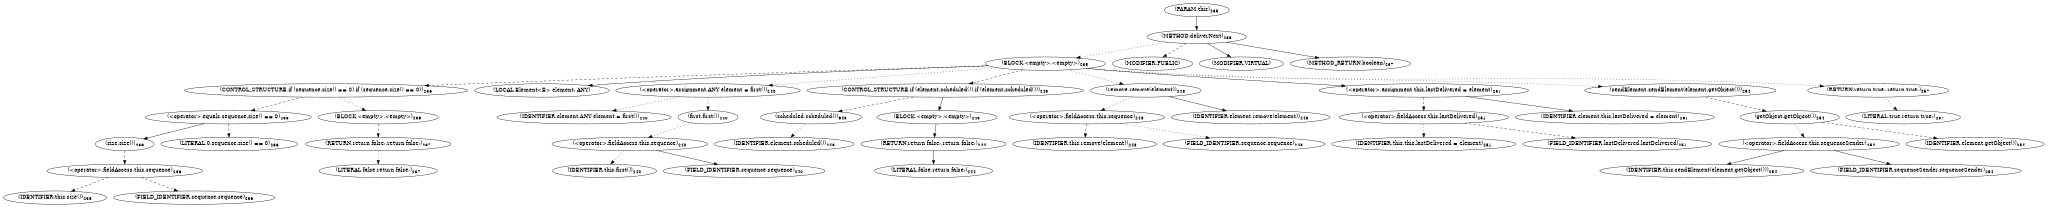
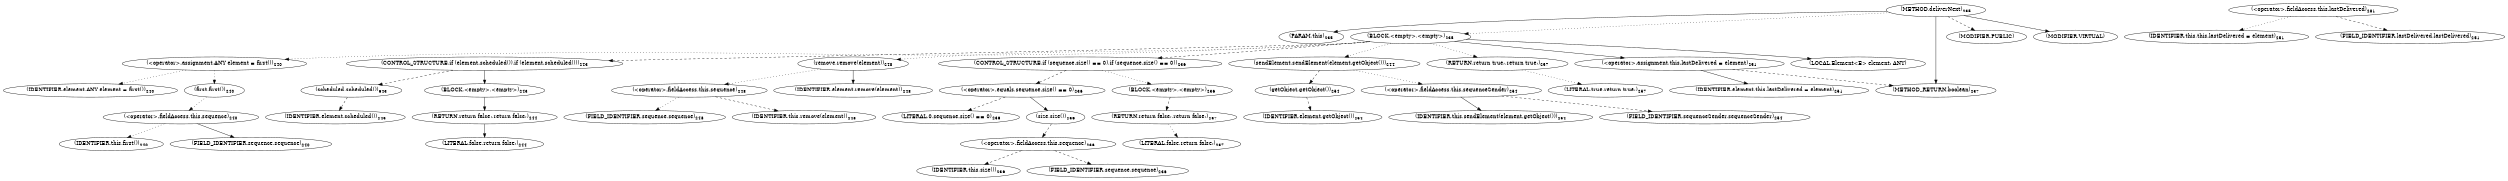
(1197, 22) -> (1612, 17)
(1747, 90) -> (1391, 63)
(1424, 102) -> (1811, 77)
(1482, 117) -> (2371, 9)
(1684, 117) -> (1839, 90)
(799, 129) -> (344, 102)
(1798, 129) -> (1386, 77)
(1860, 157) -> (1575, 104)
